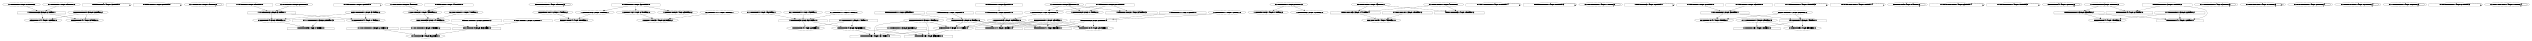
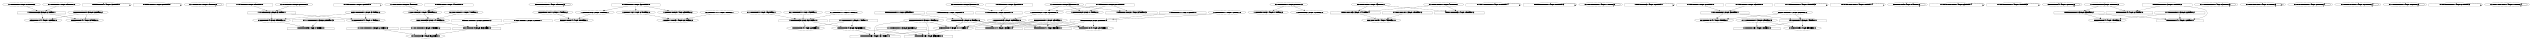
none -> (965, 4)
